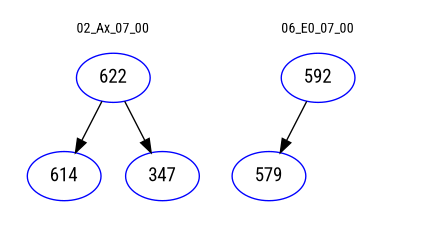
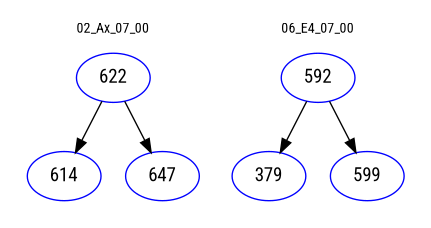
(318, 29) -> (318, 29)
(162, 176) -> (162, 176)
(269, 176) -> (269, 176)
none -> (367, 176)
